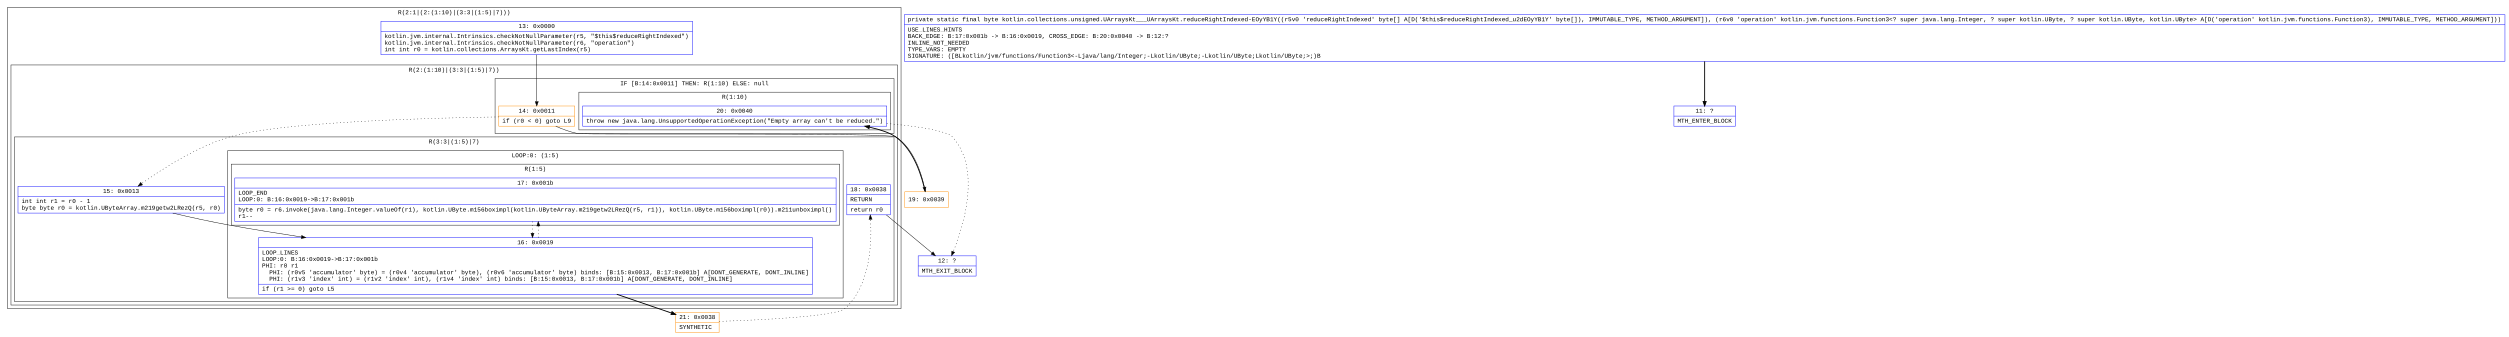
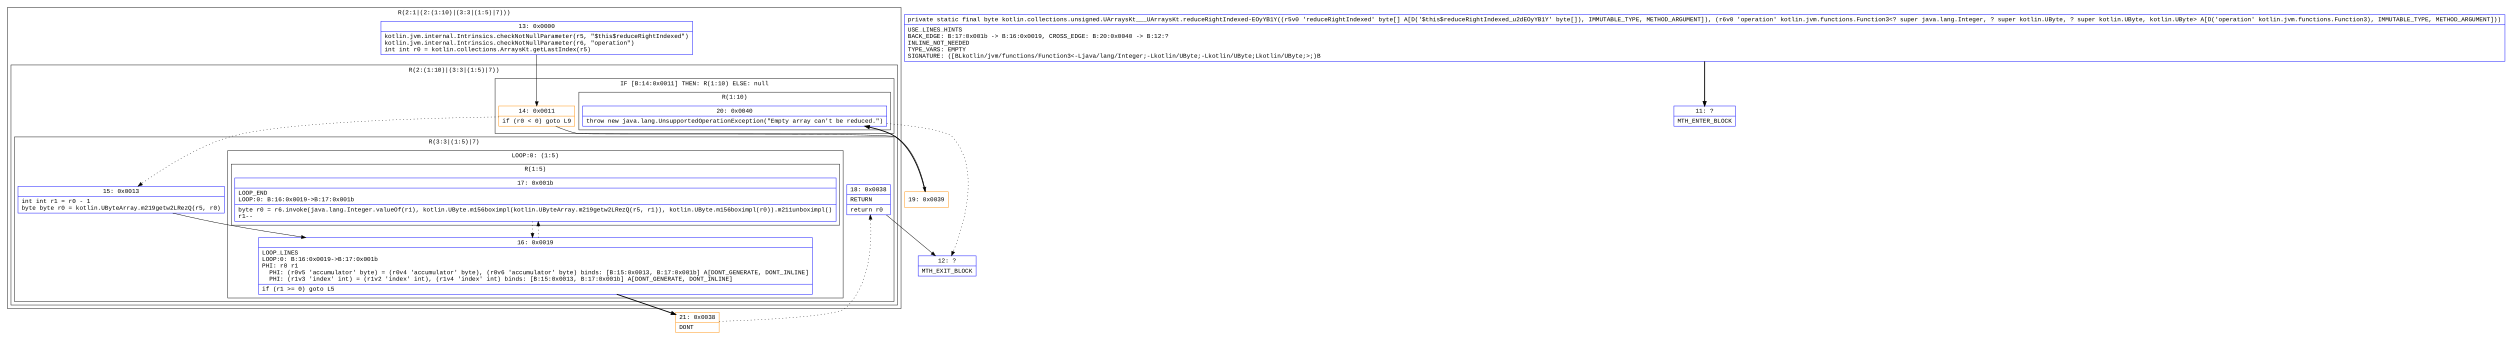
(696, 327) -> (687, 327)
